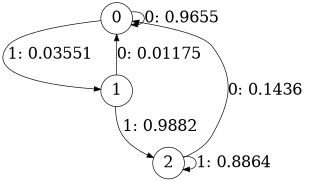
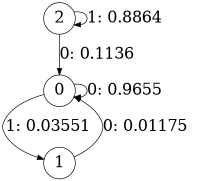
(272, 91) -> (104, 55)
(123, 136) -> none
